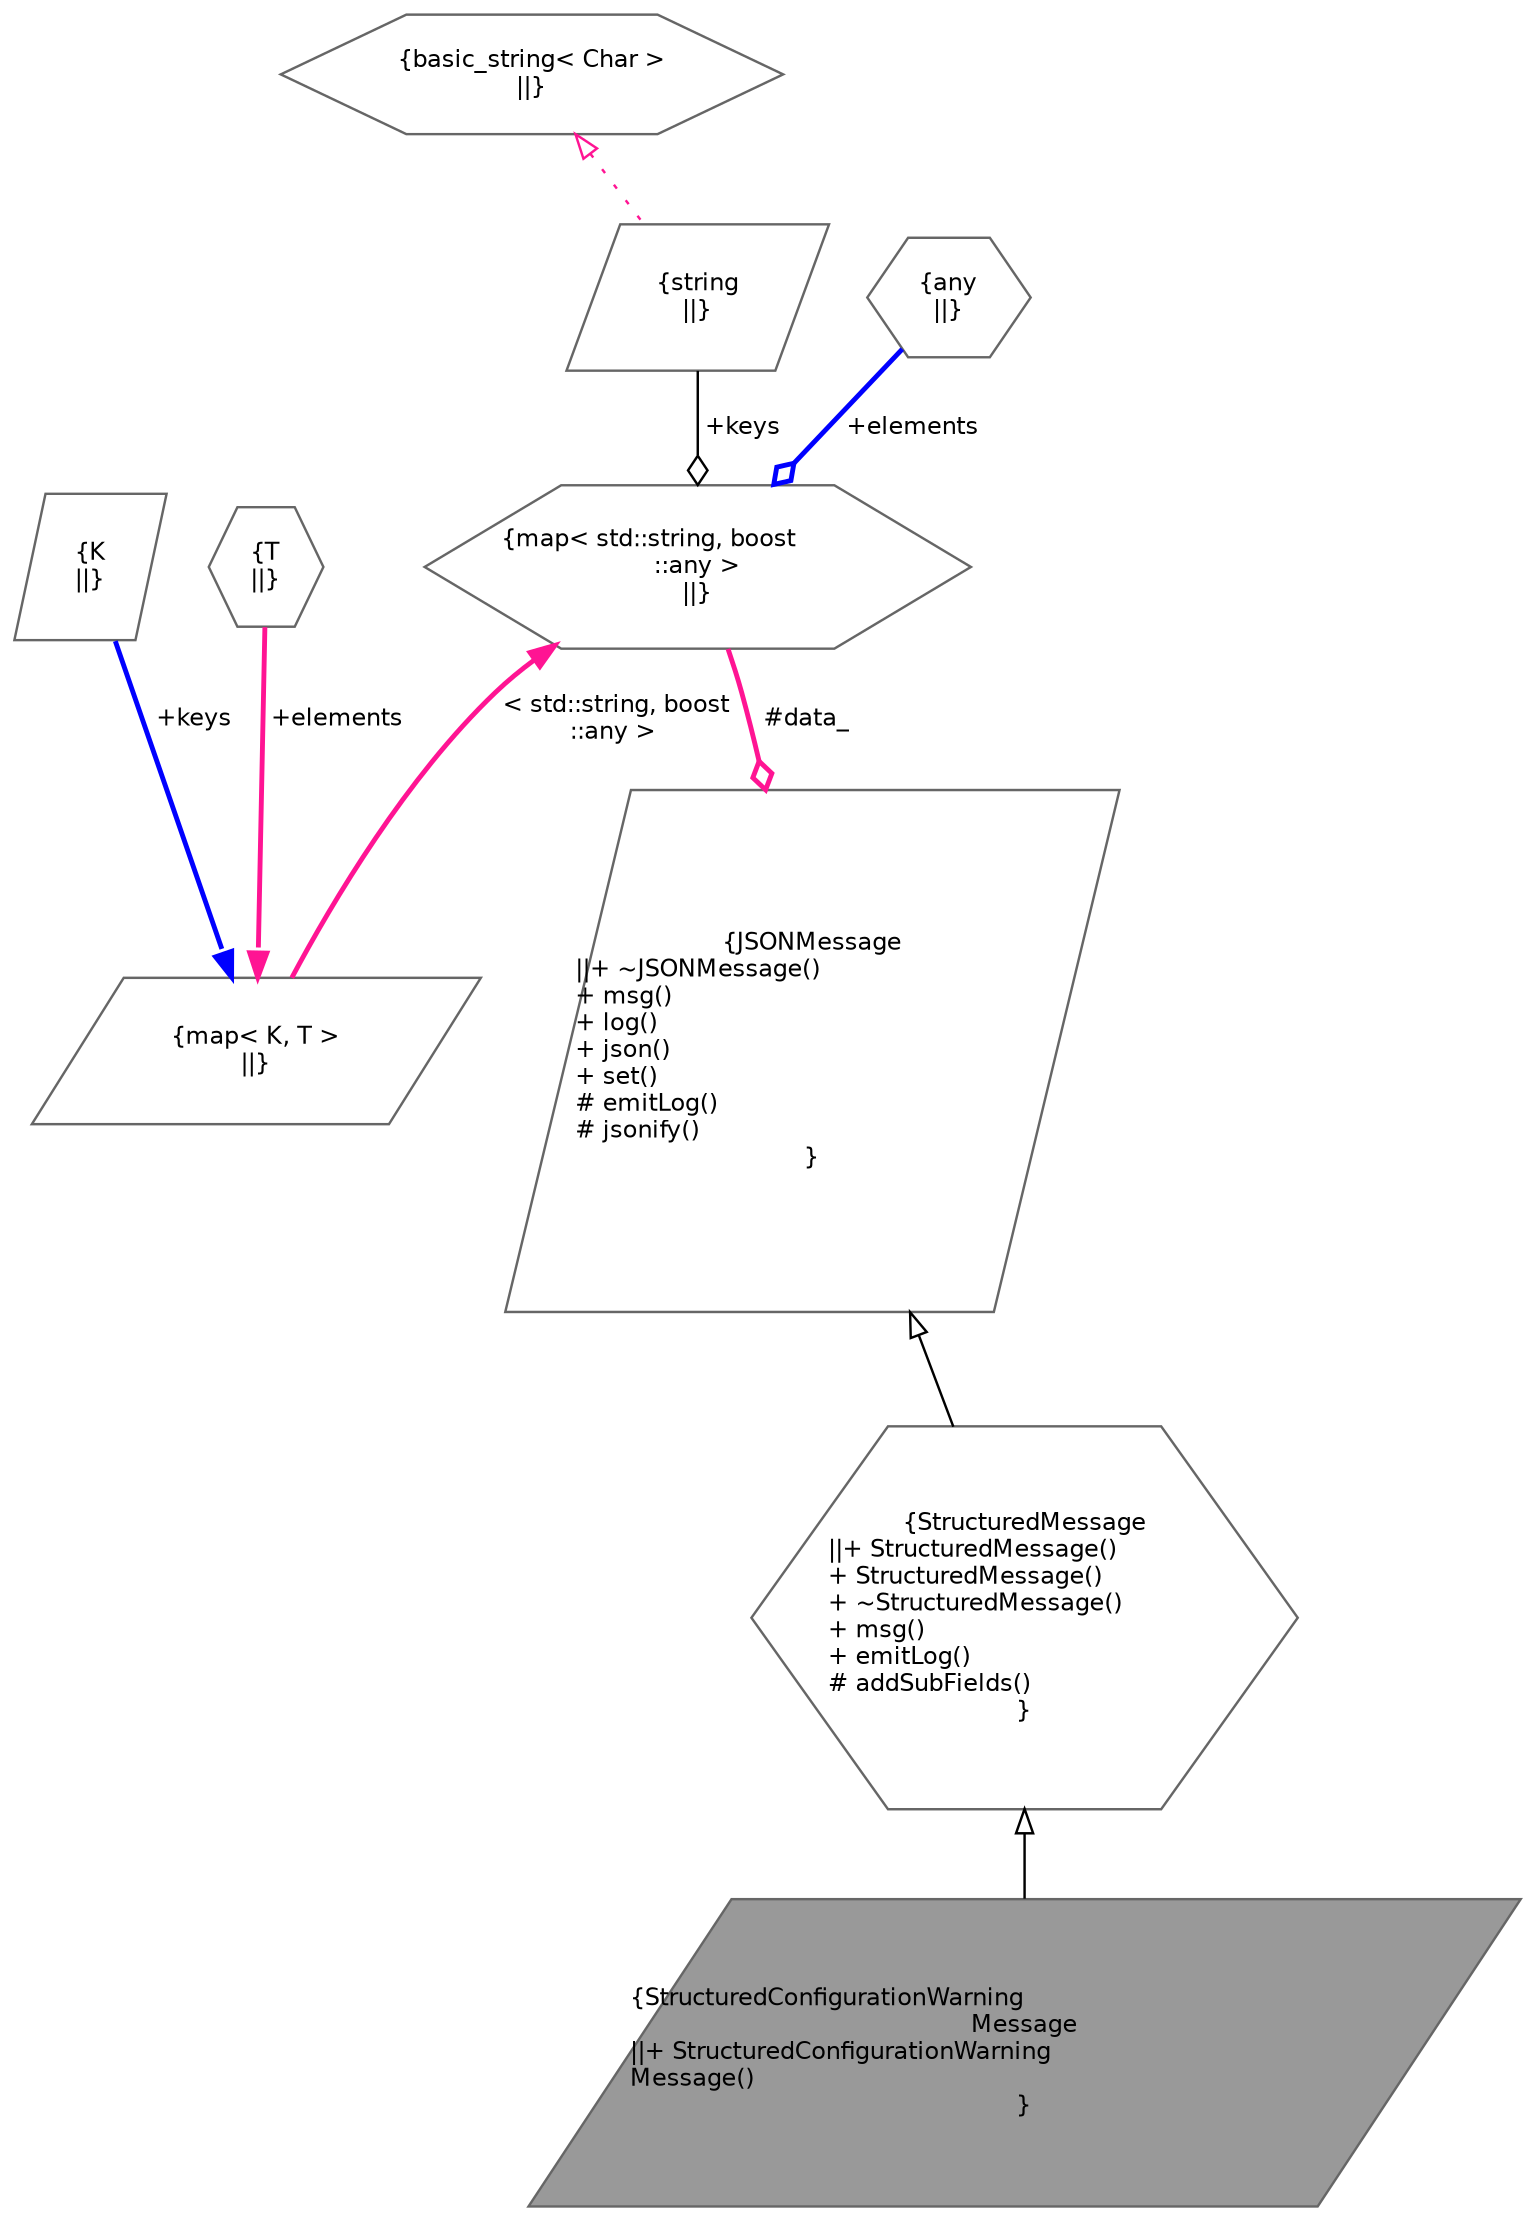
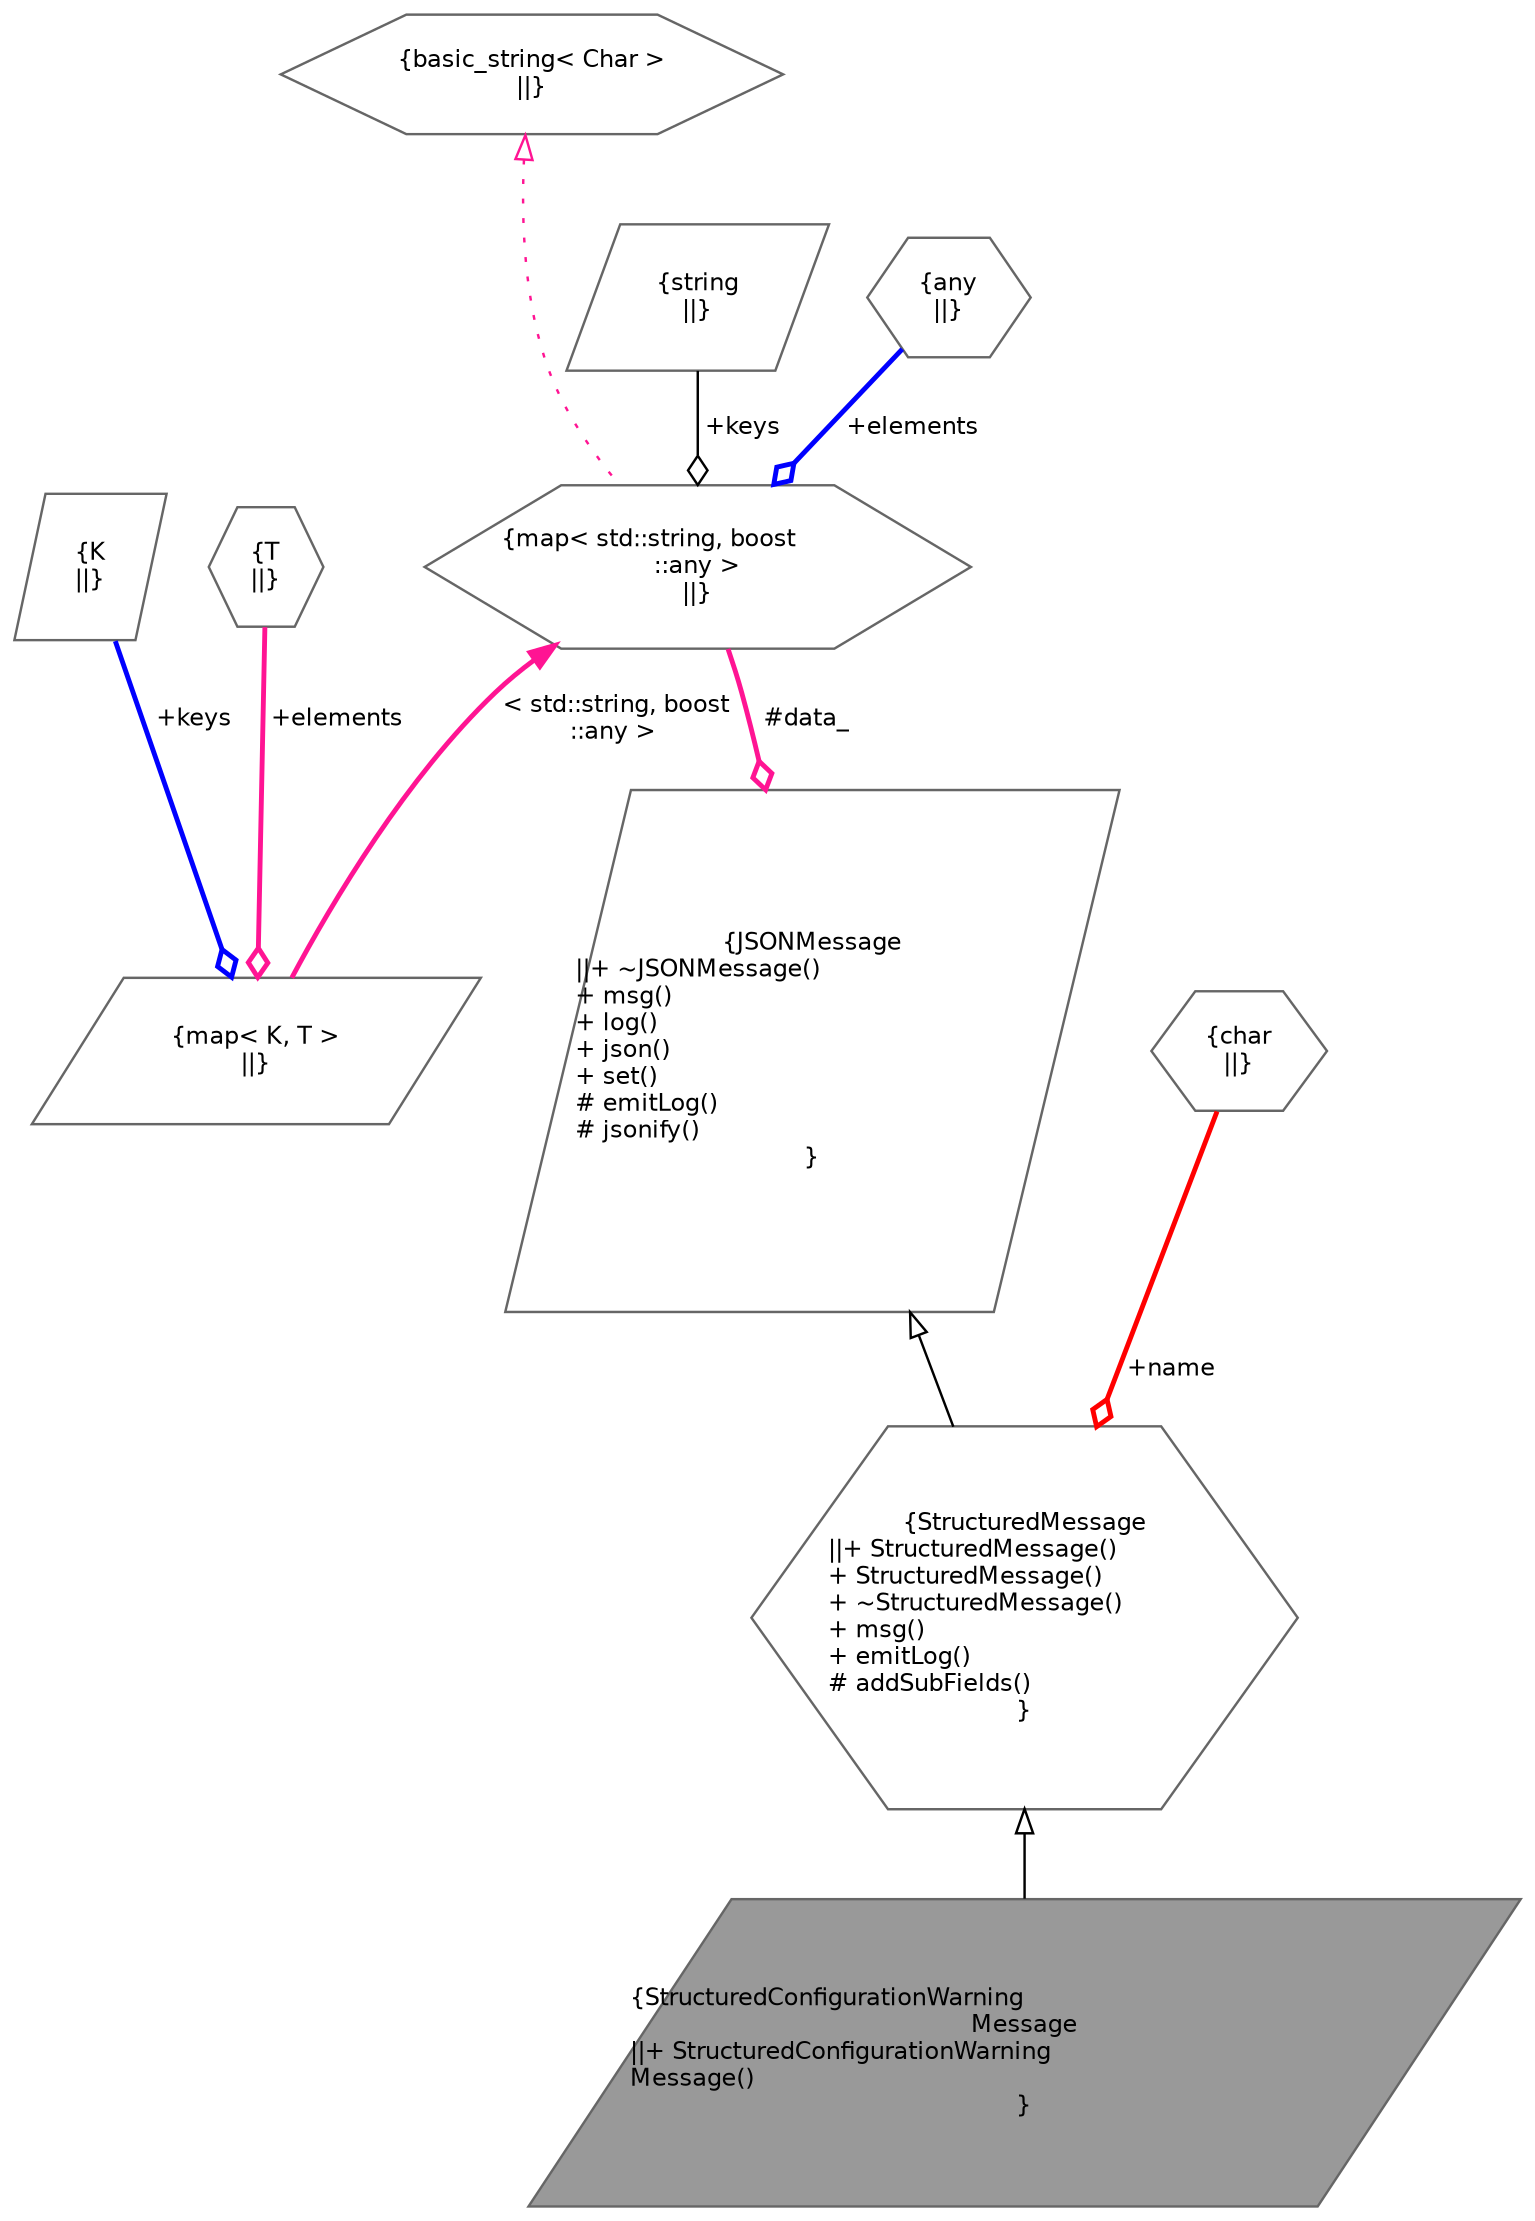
(617, 189) -> (538, 333)
(262, 787) -> (262, 787)
(169, 795) -> (169, 795)
none -> (1239, 1051)
